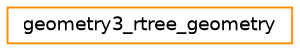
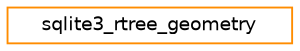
(150, 25) -> (150, 25)
